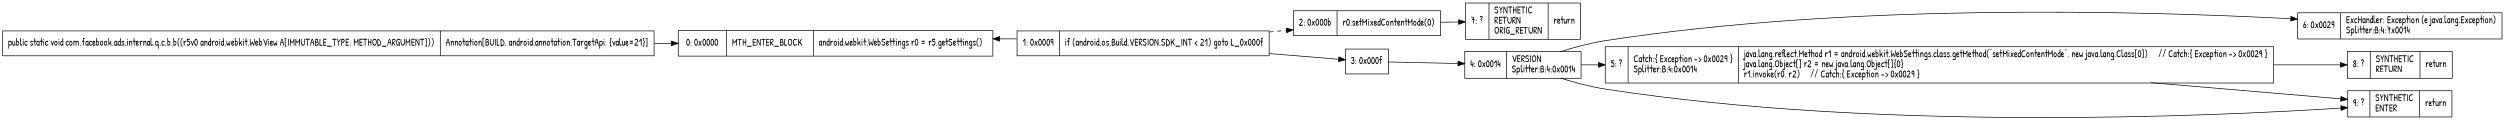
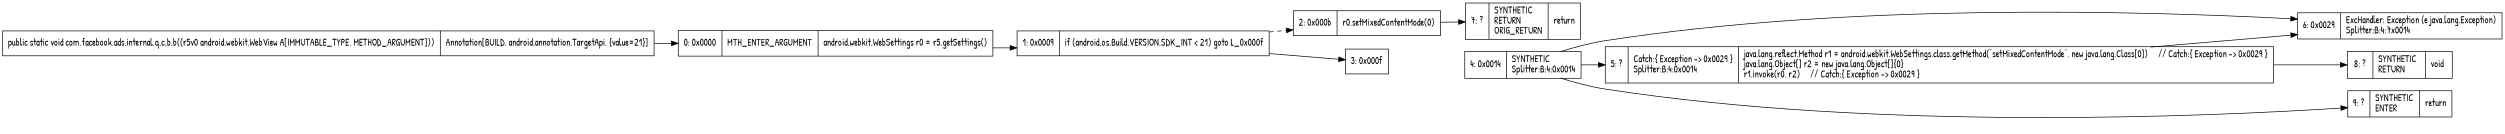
(1008, 39) -> (1001, 48)
(768, 43) -> (770, 43)
(1527, 59) -> (1531, 59)
(1423, 63) -> none
(2436, 65) -> (2437, 65)
(2246, 91) -> (2221, 41)
